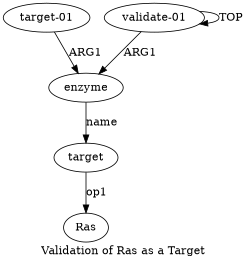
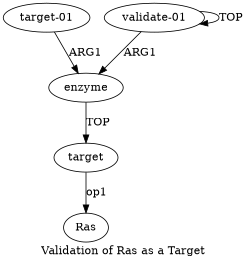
(102, 123) -> (98, 123)
